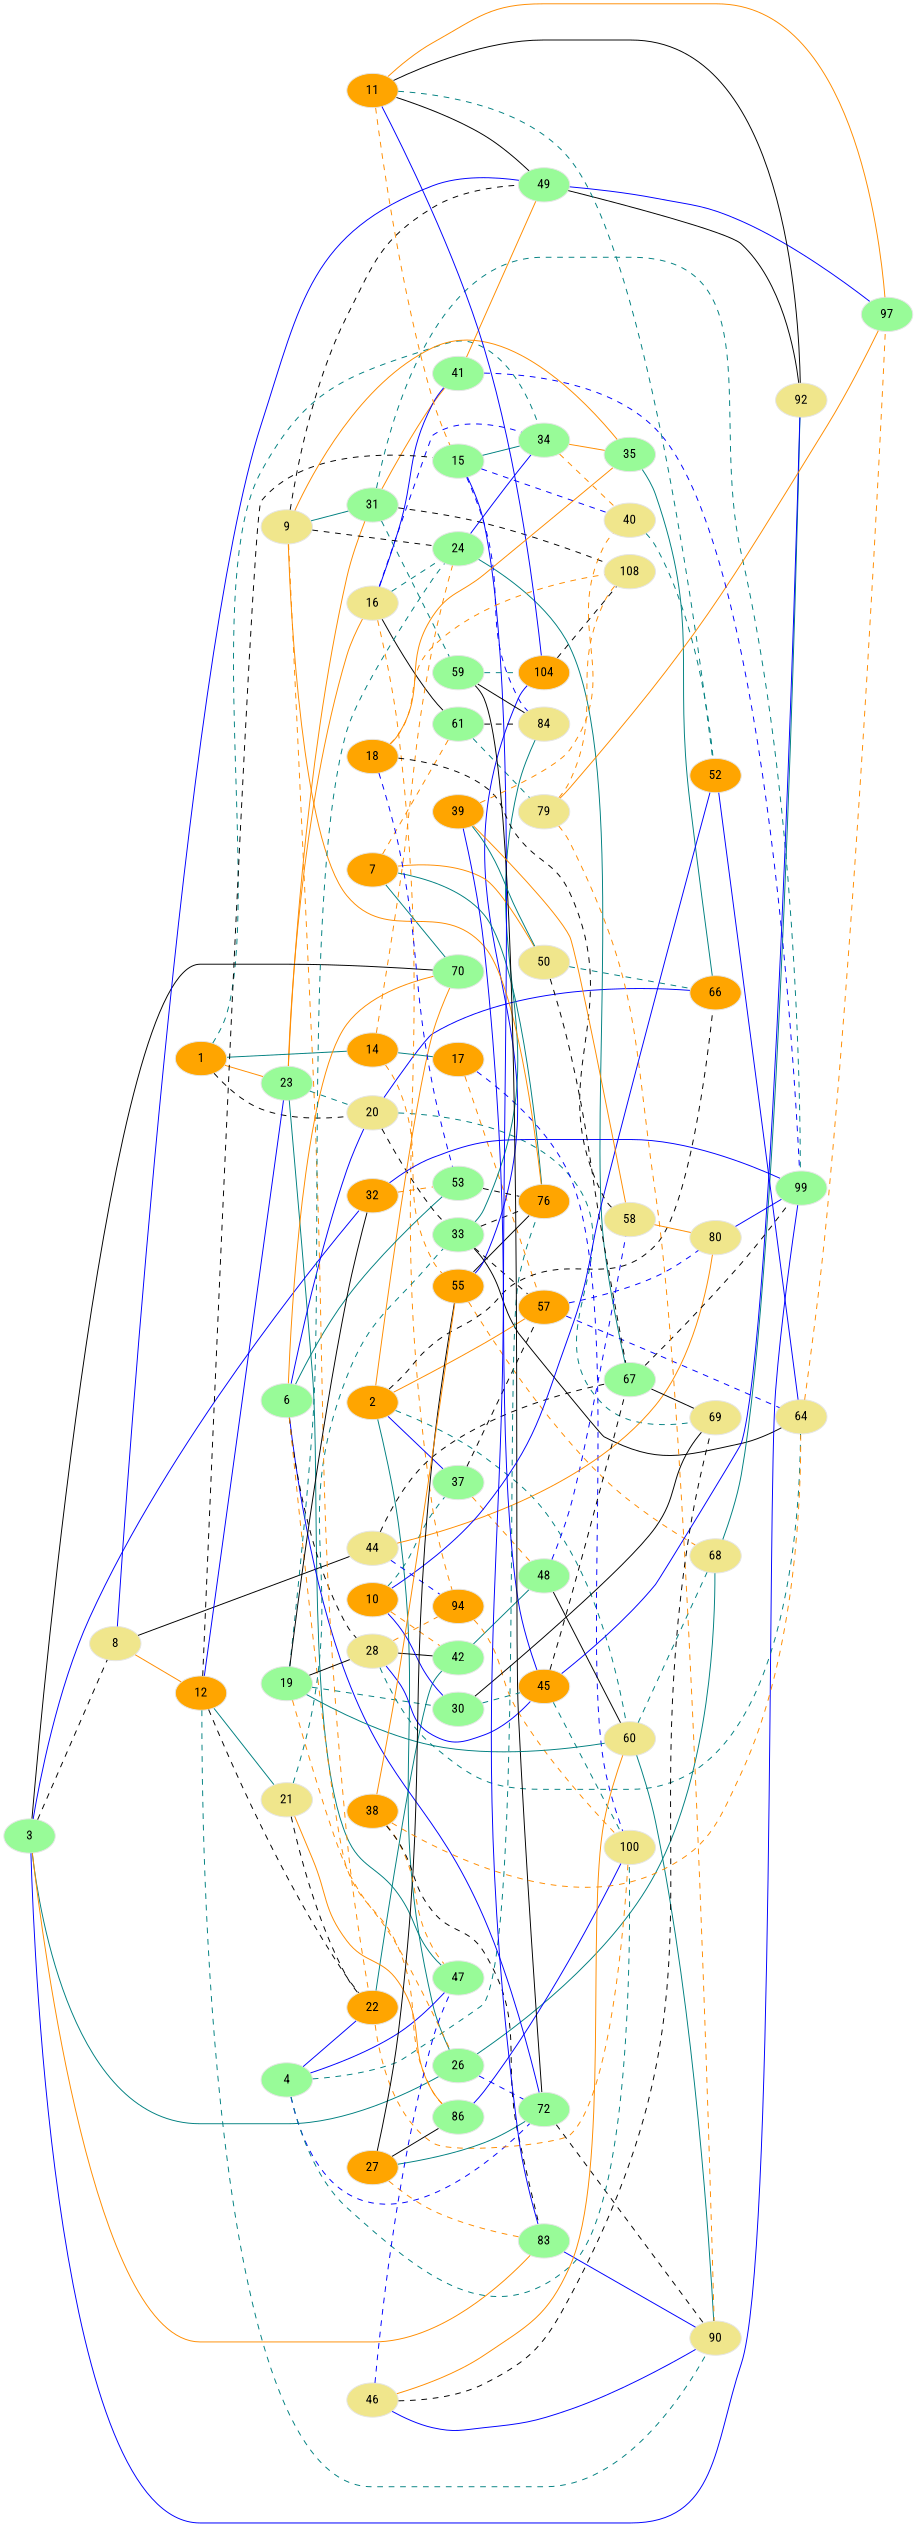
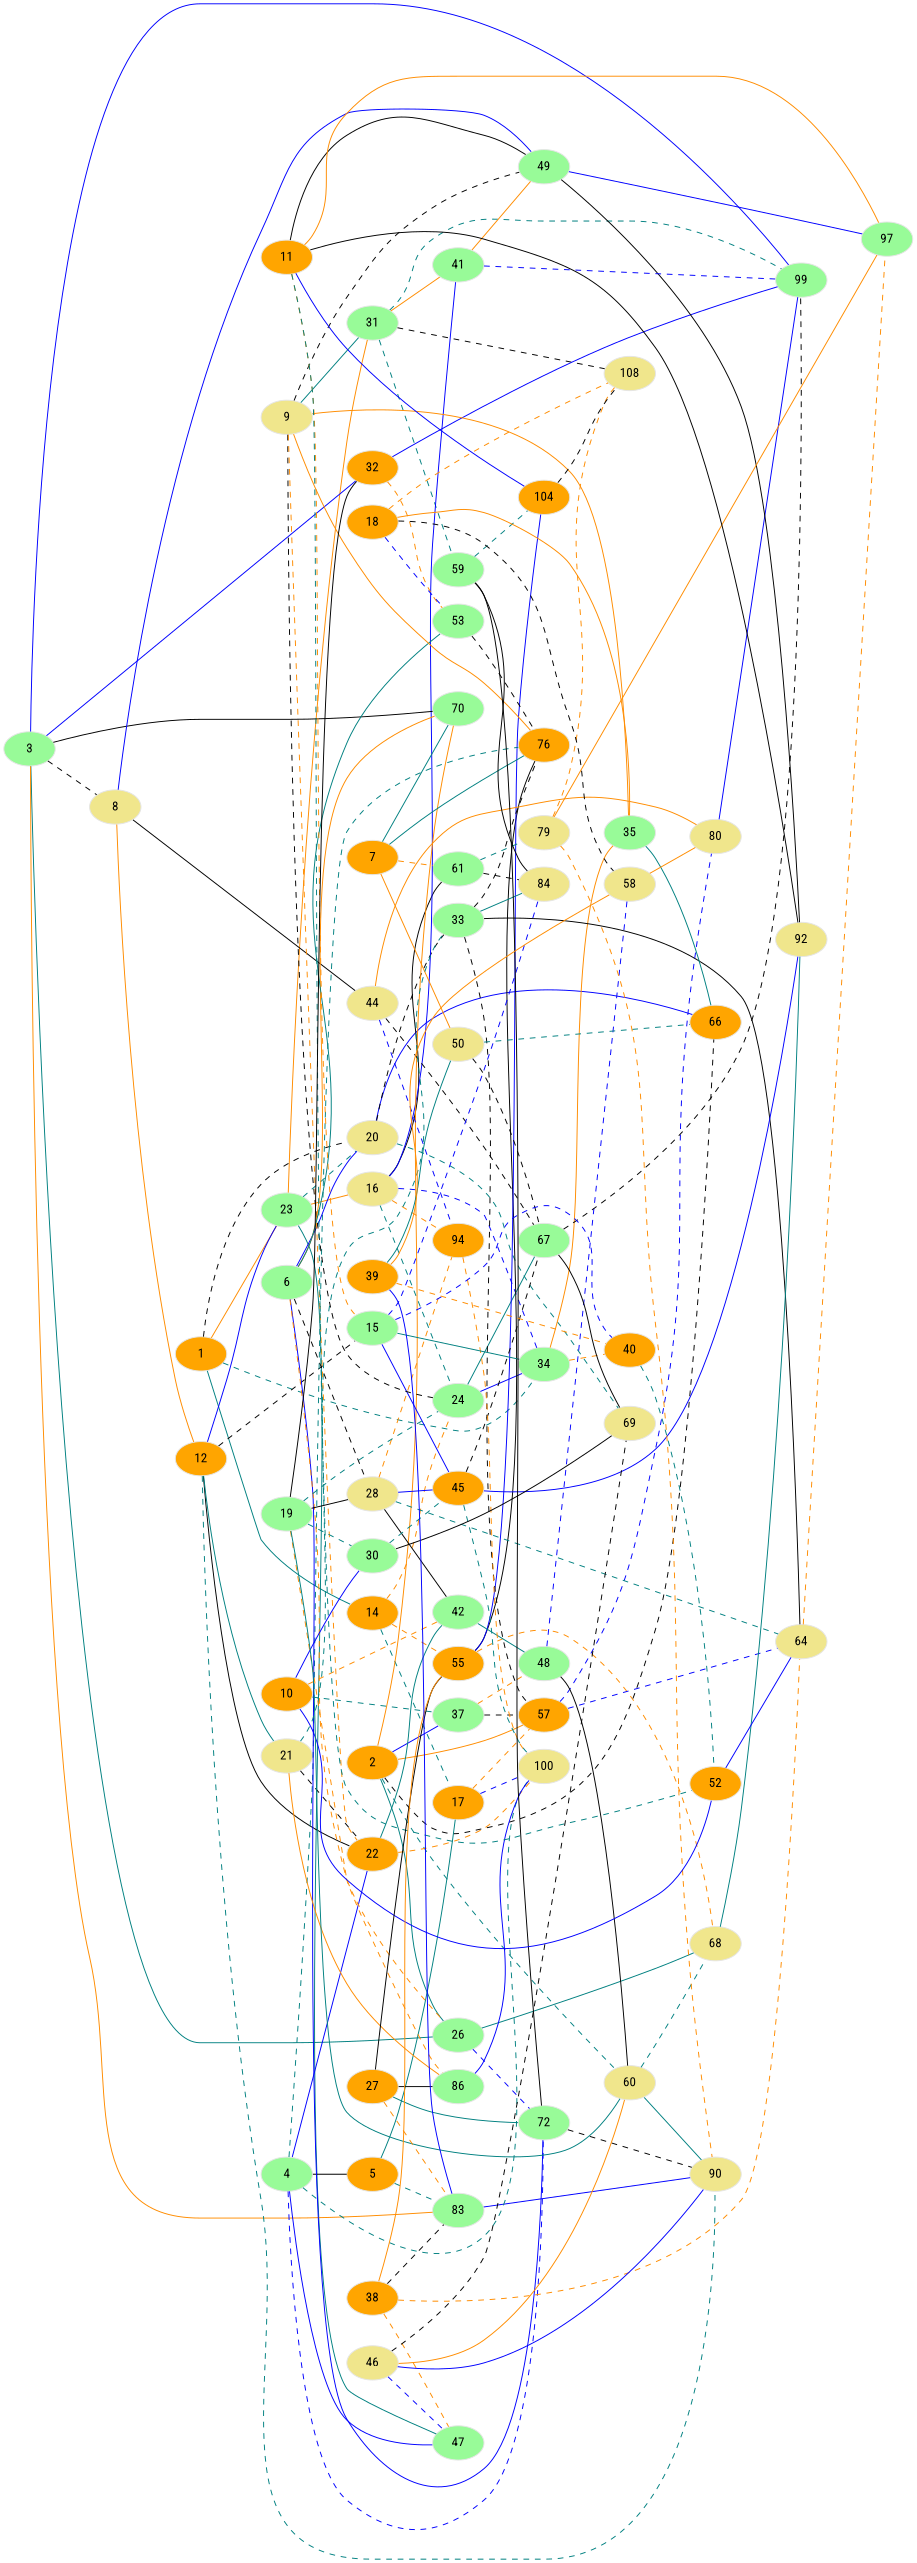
(630, 520) -> (630, 1350)
(407, 1054) -> (407, 1688)
(276, 1855) -> (231, 1686)
none -> (373, 2174)
